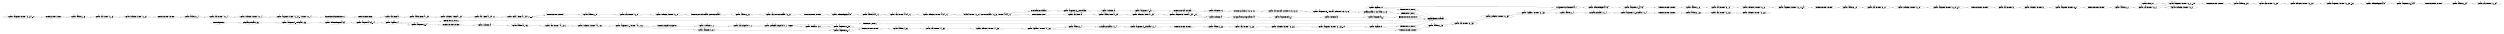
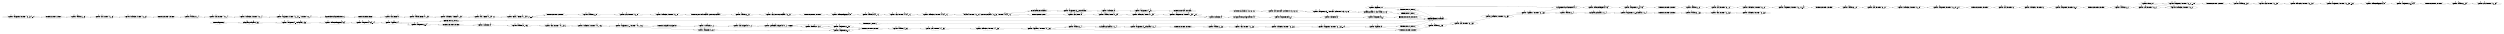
(1215, 11) -> none
